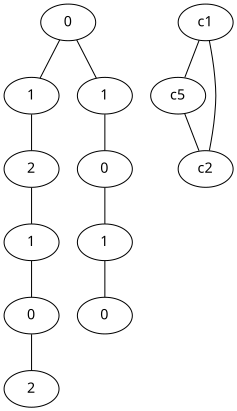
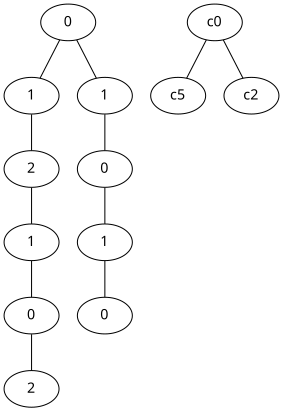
(206, 22) -> (215, 22)
(192, 132) -> none
